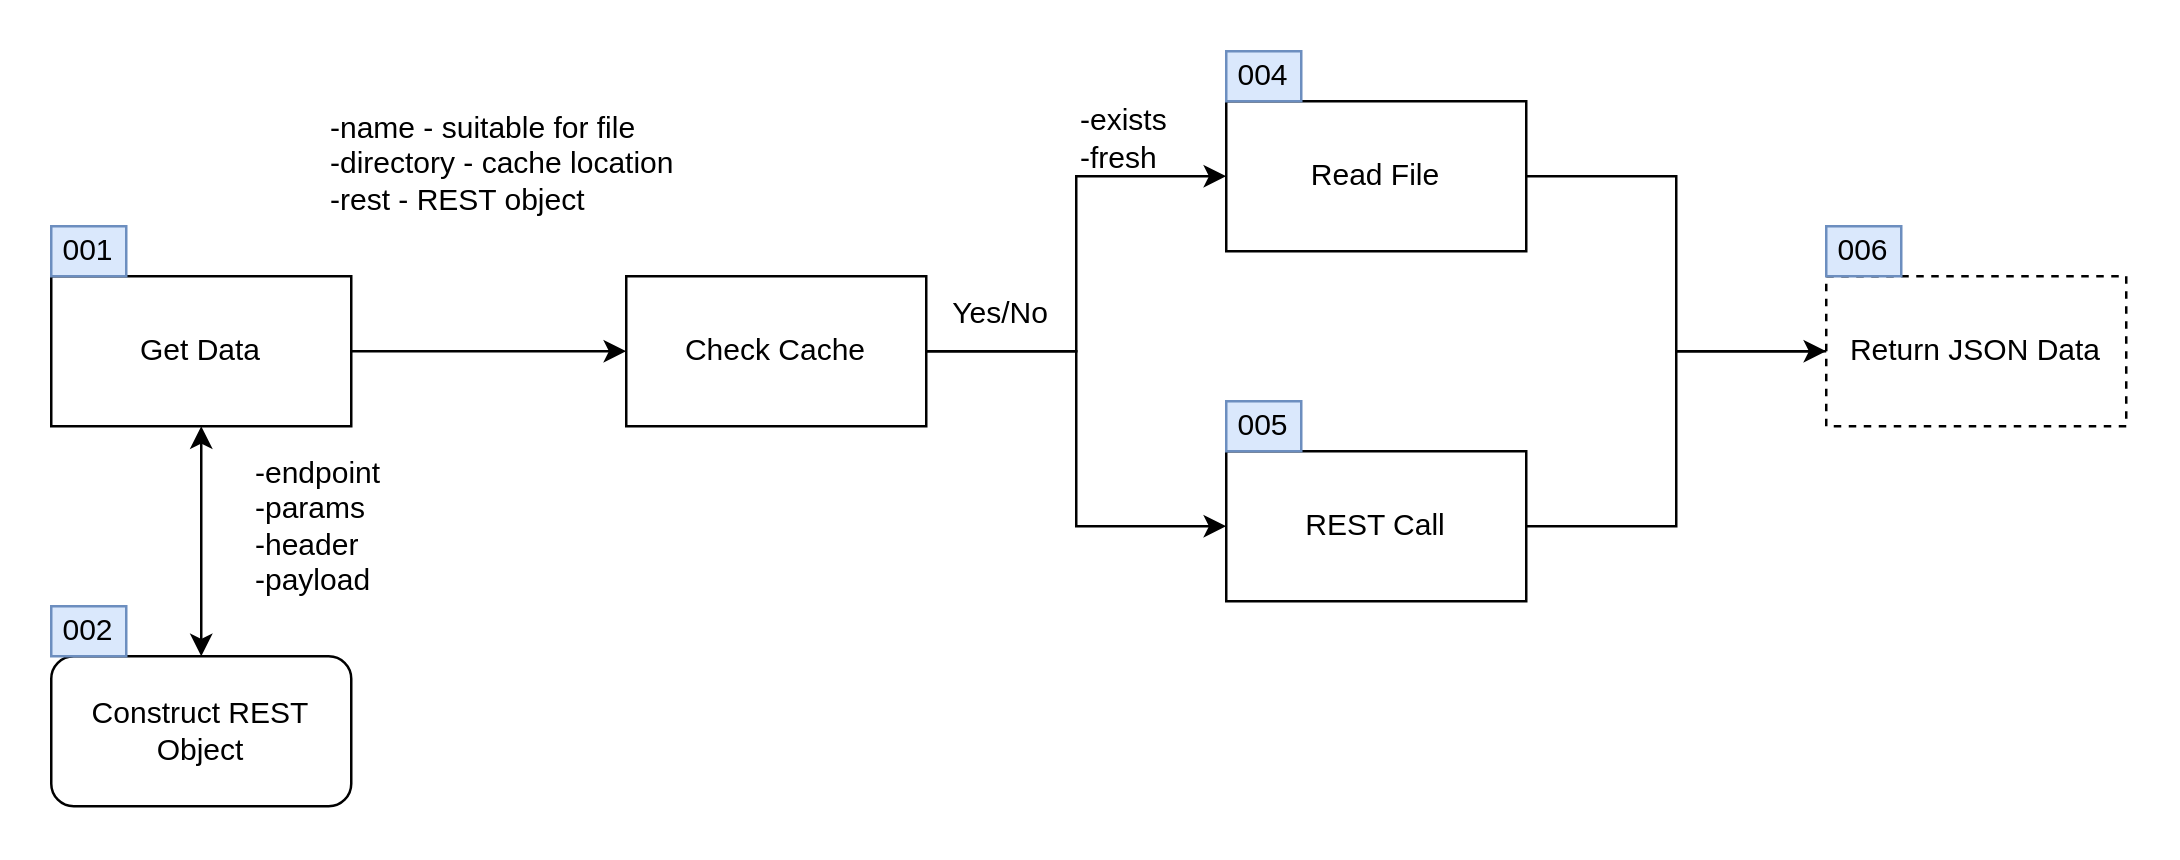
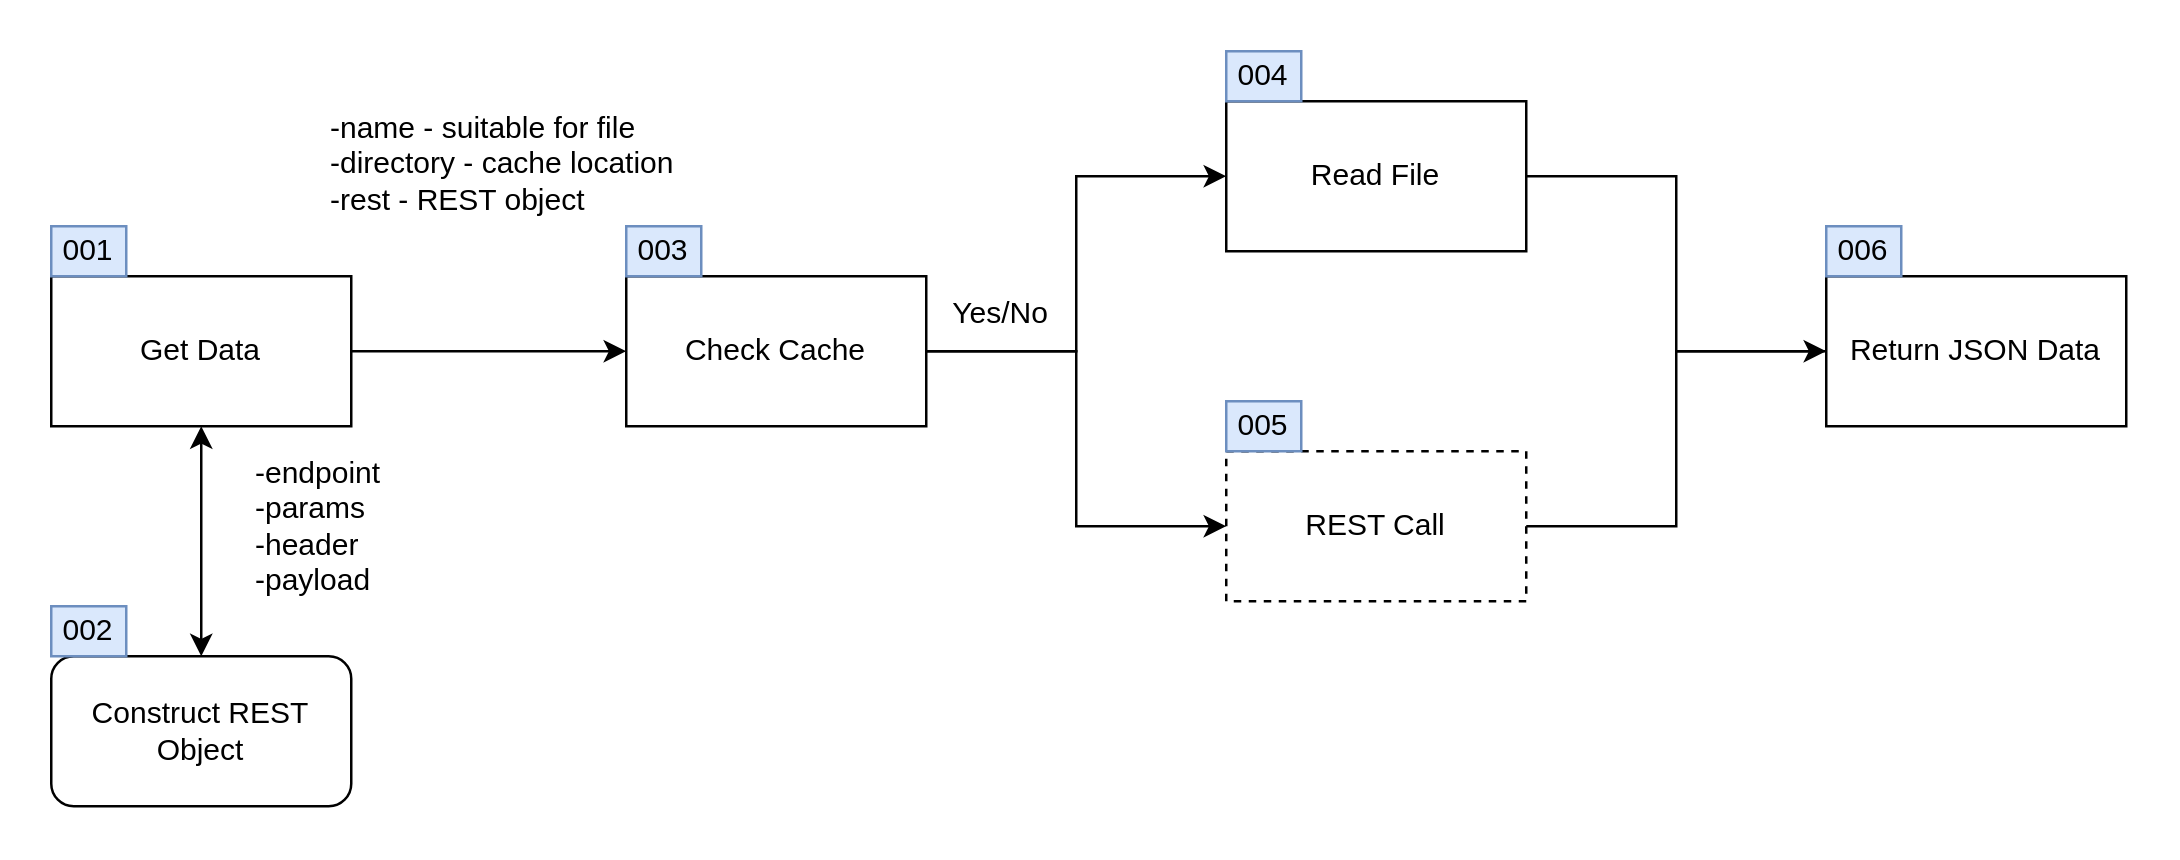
(1151, 139) -> none
none -> (664, 251)
(1976, 351) -> (1976, 351)
(1376, 526) -> (1376, 526)
